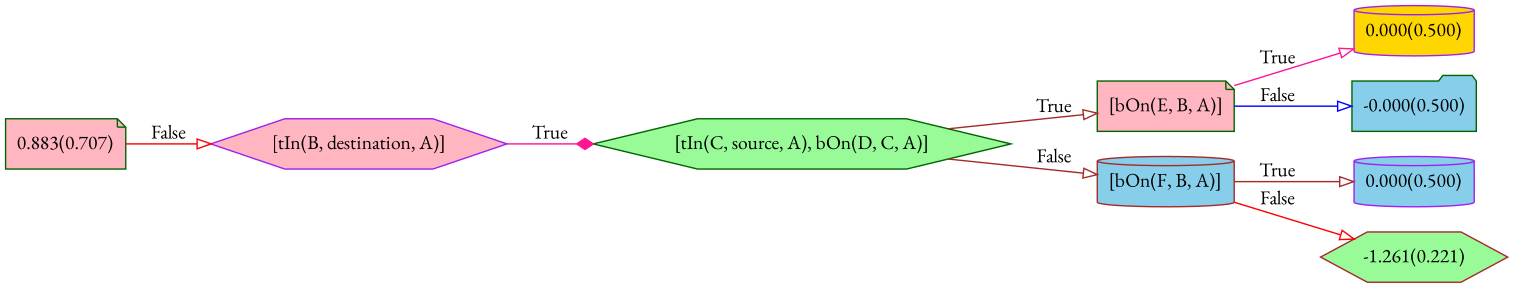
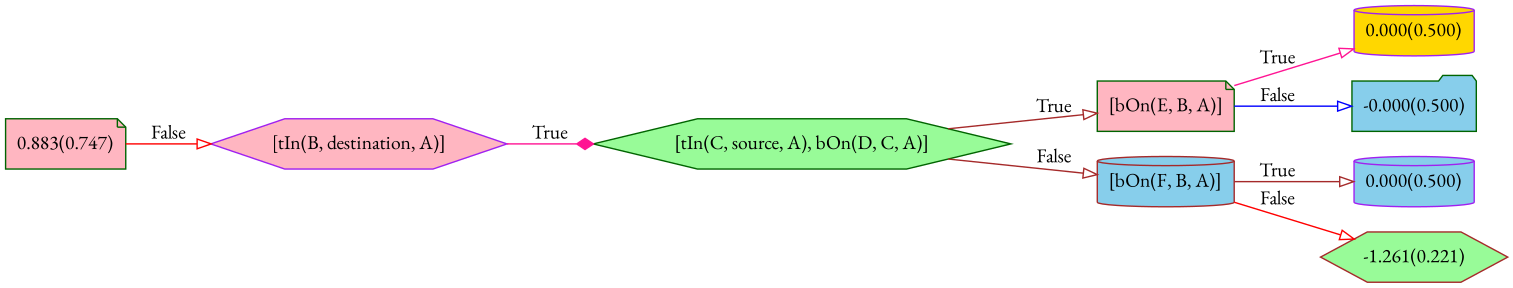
(66, 144) -> (66, 144)
